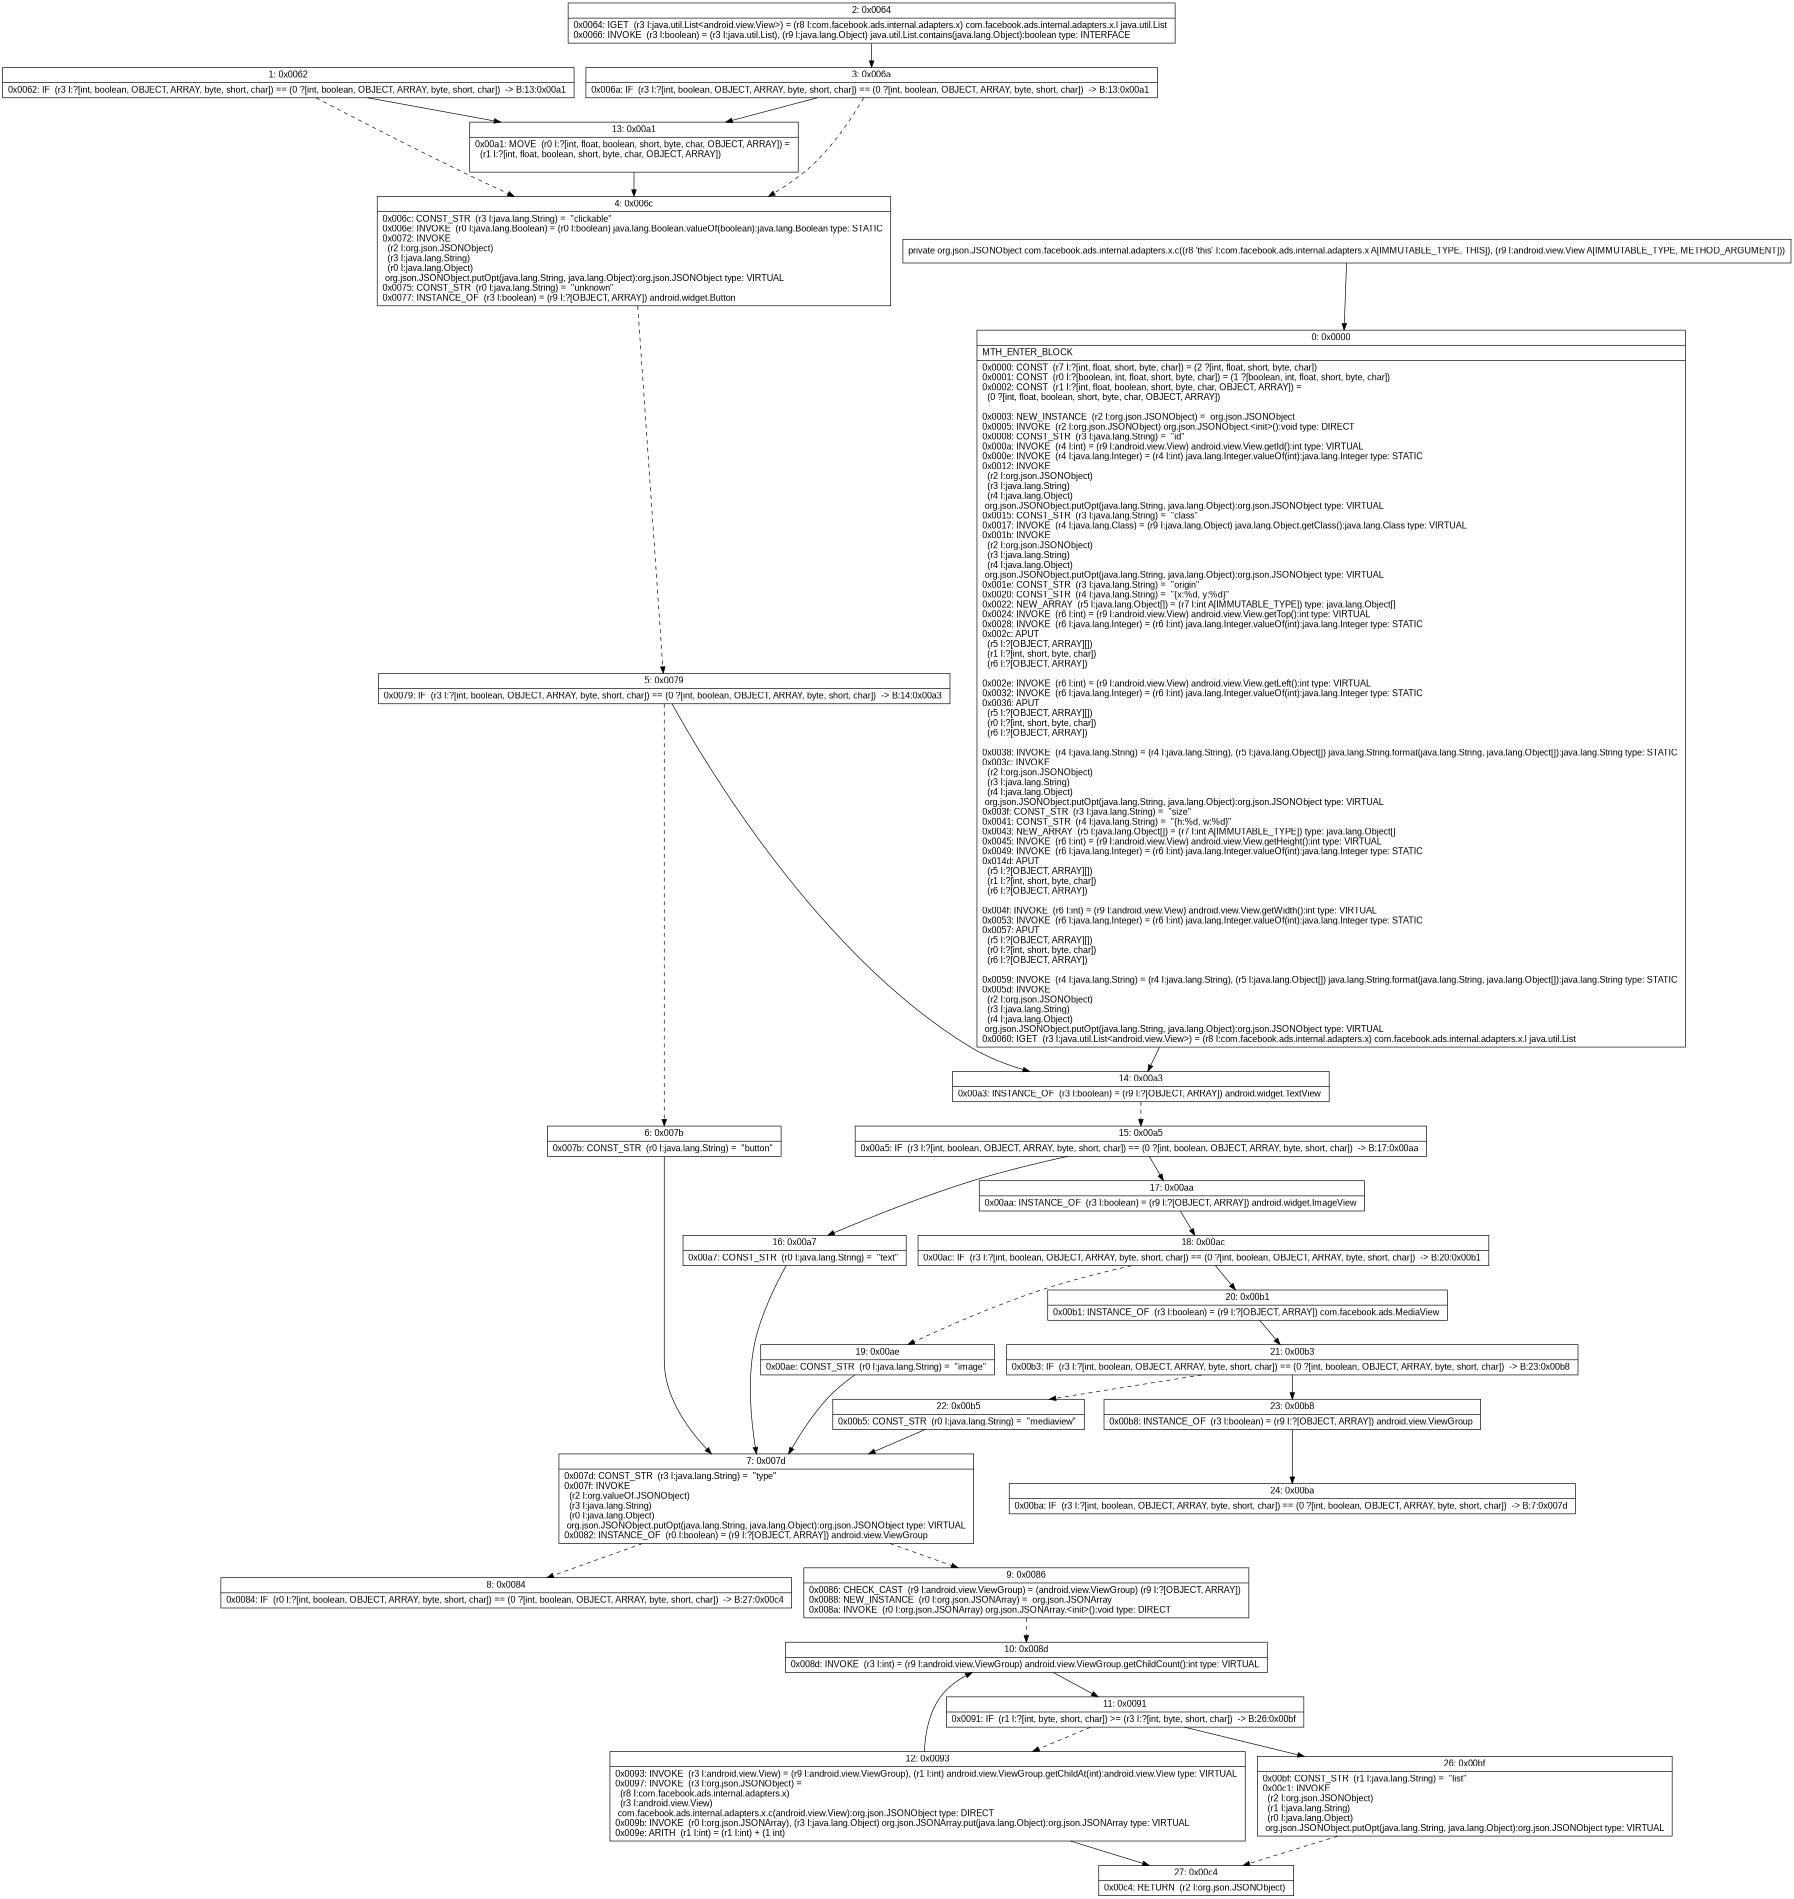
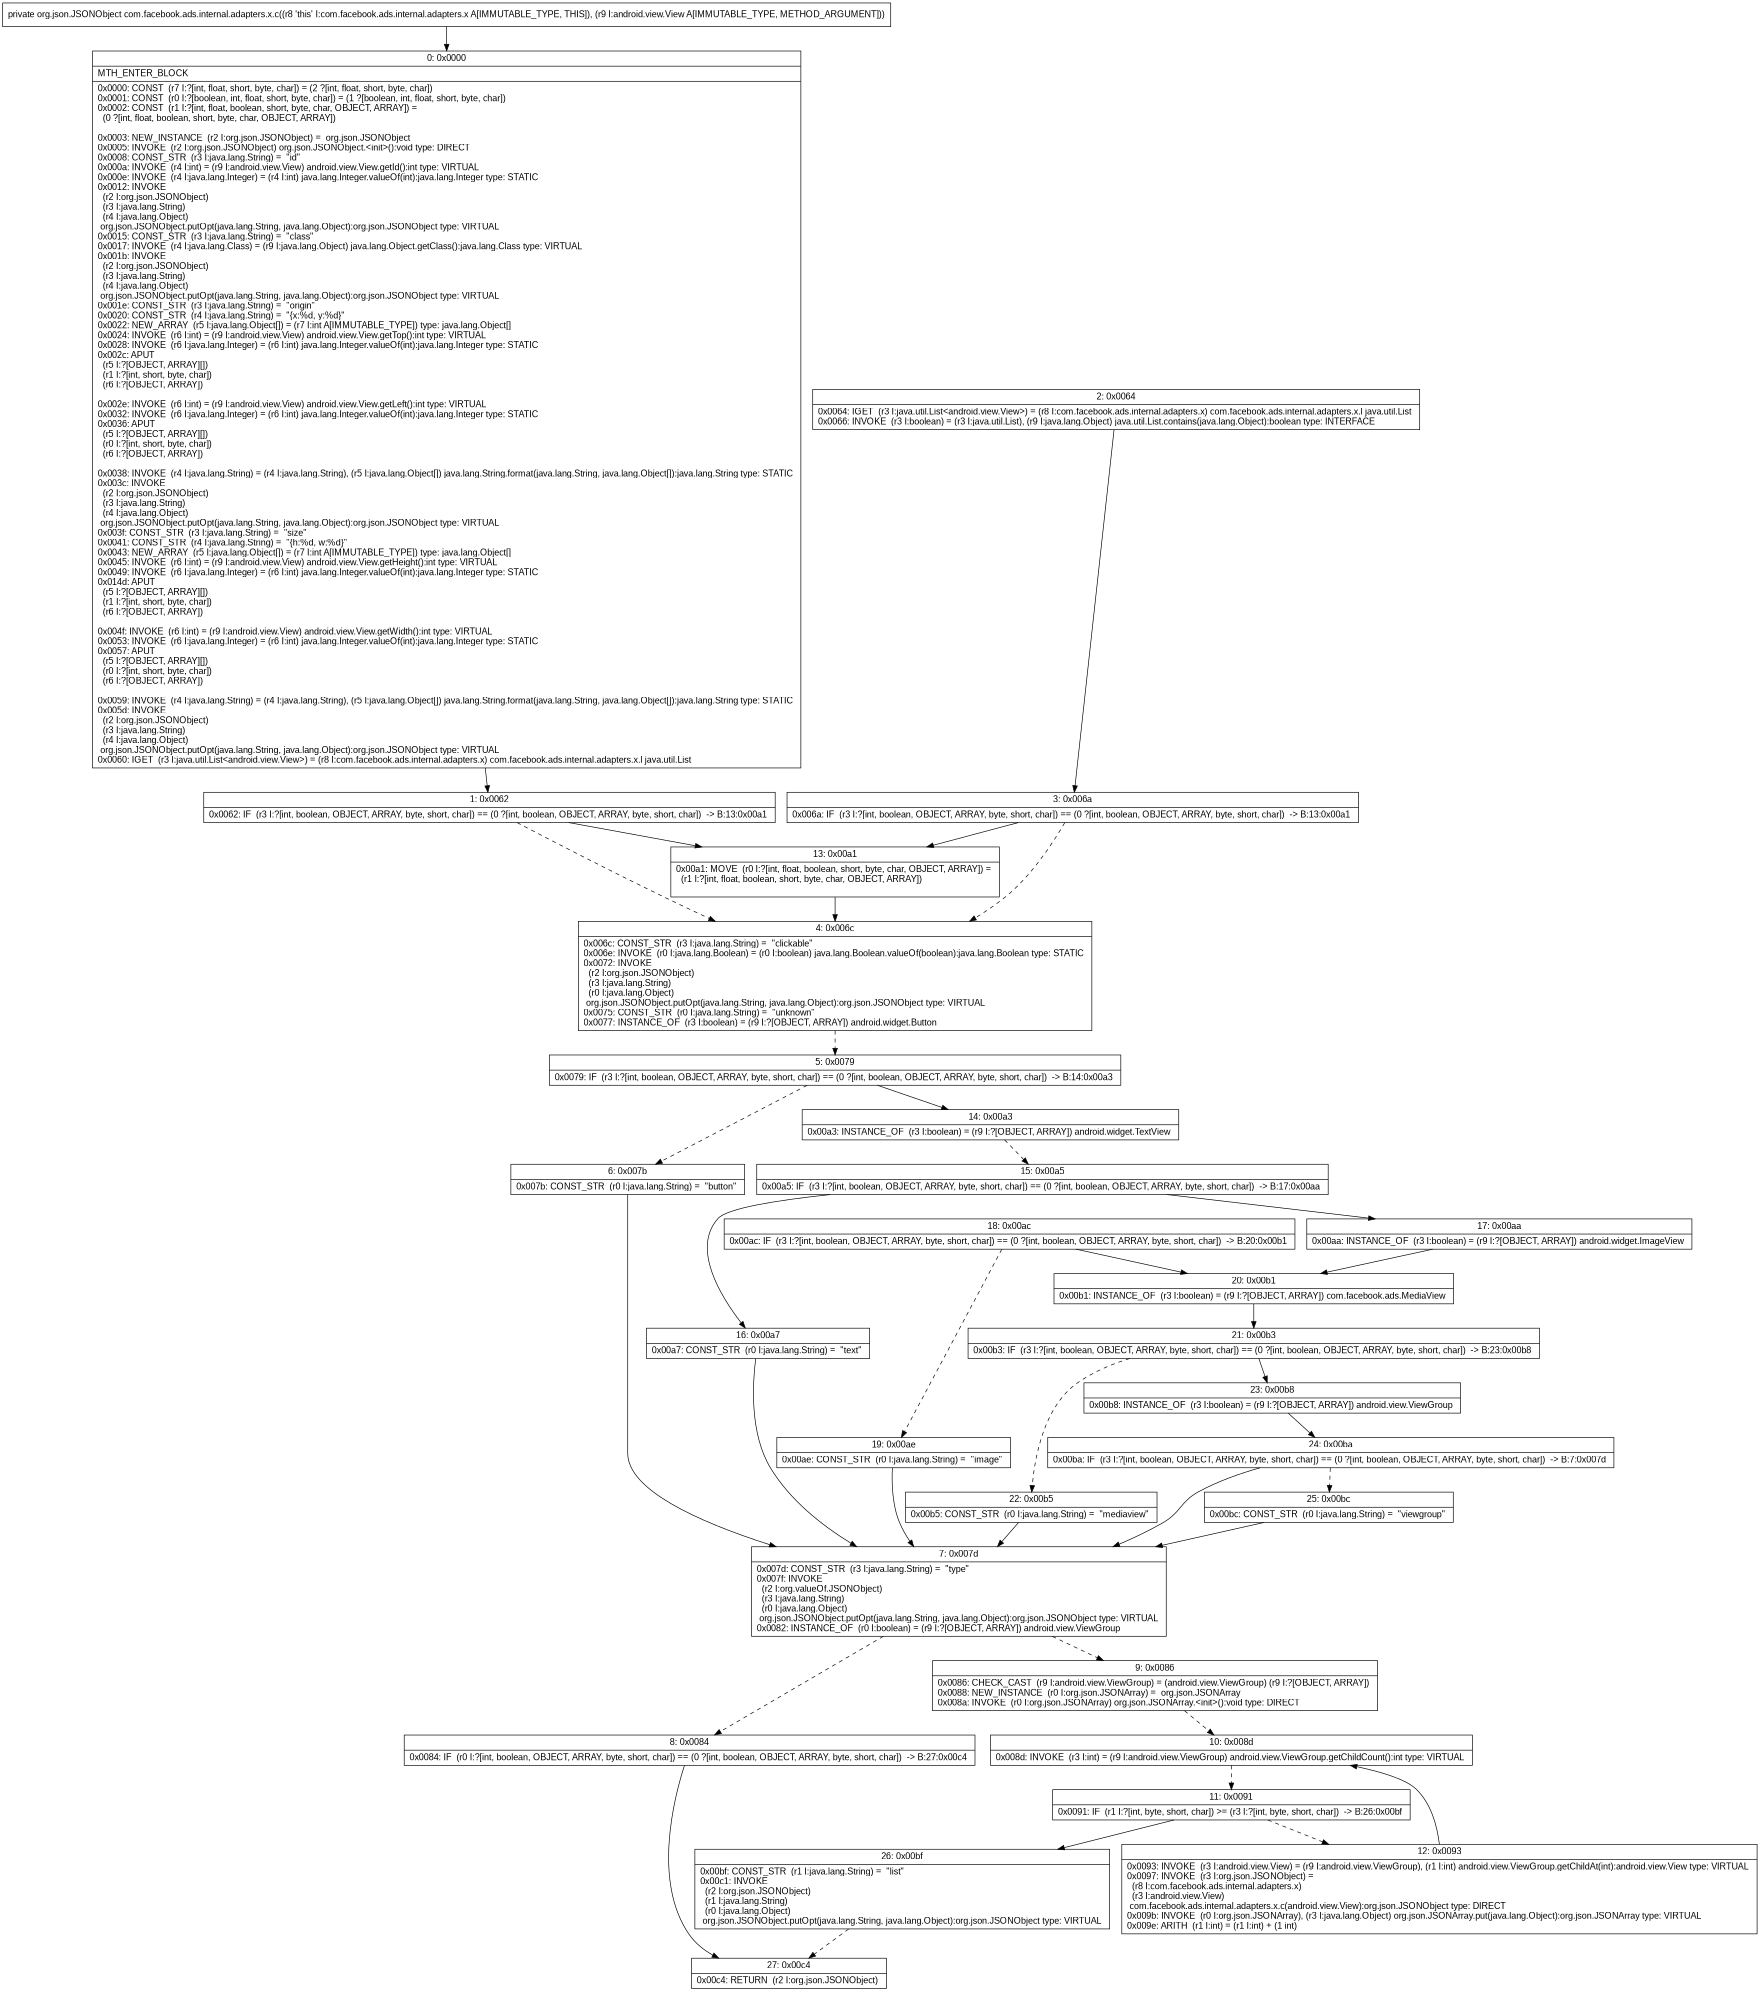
(1155, 1056) -> (486, 777)
(1186, 1220) -> (1380, 1261)
none -> (1187, 1501)
none -> (1329, 1507)
(1073, 1683) -> (1231, 1774)
(1107, 1852) -> (669, 1867)
